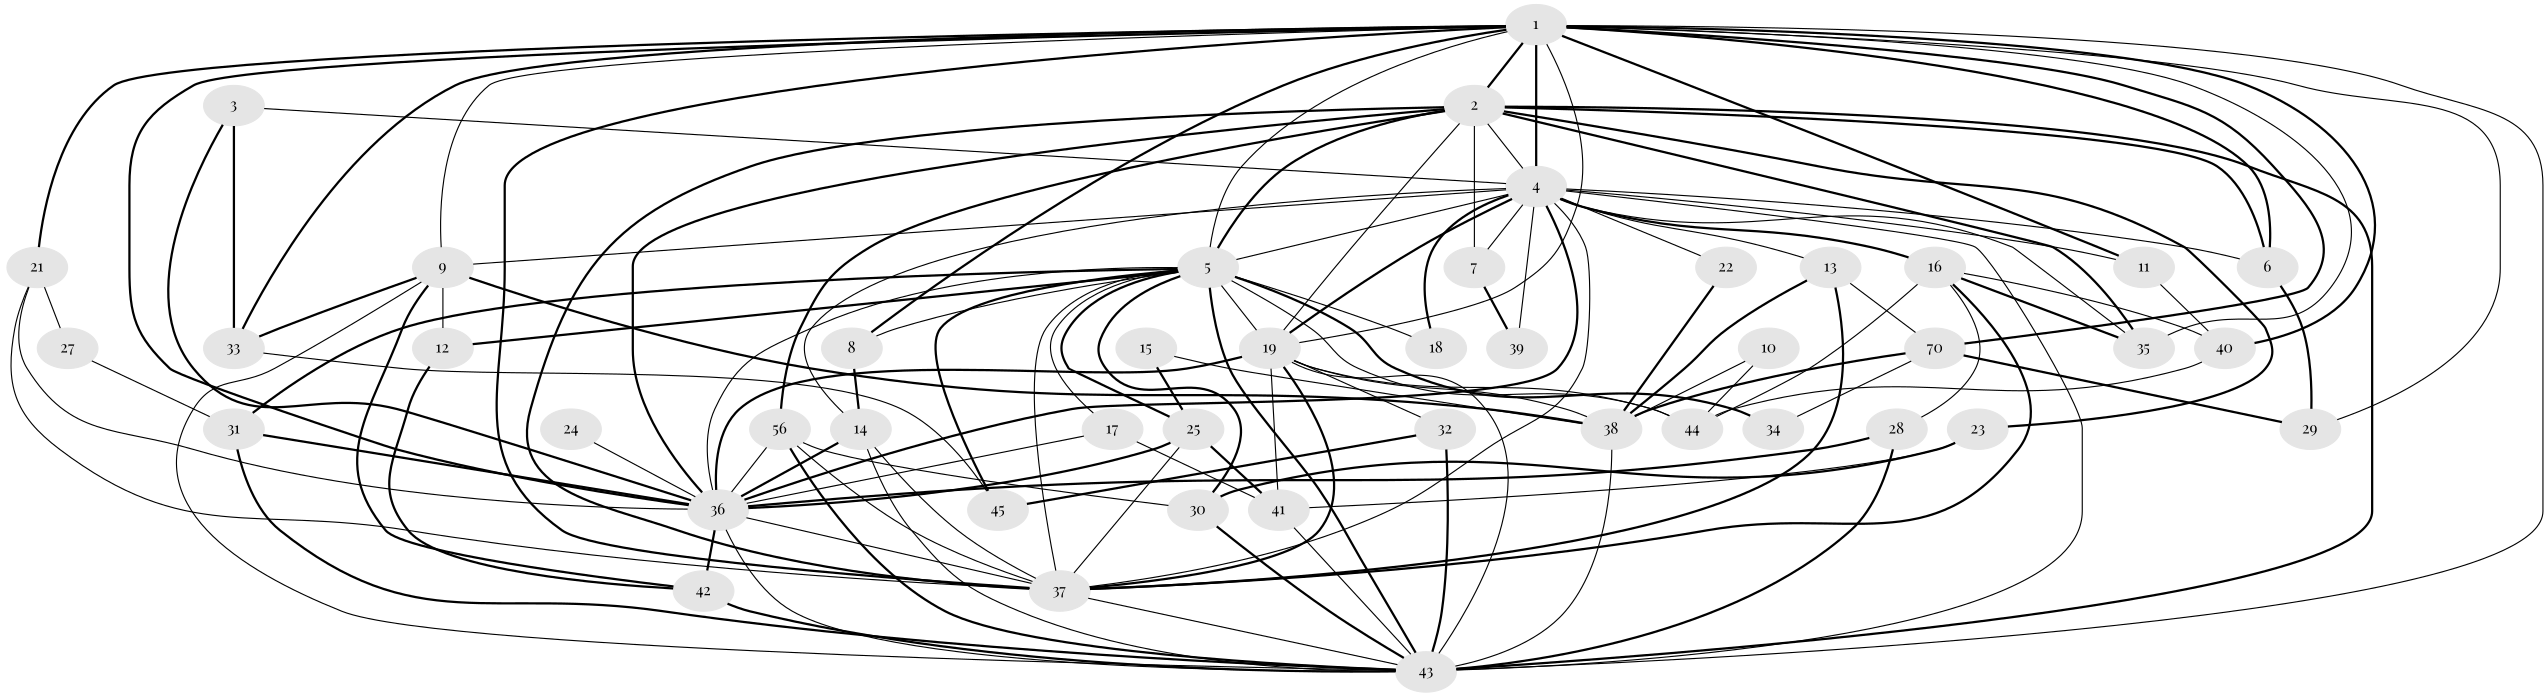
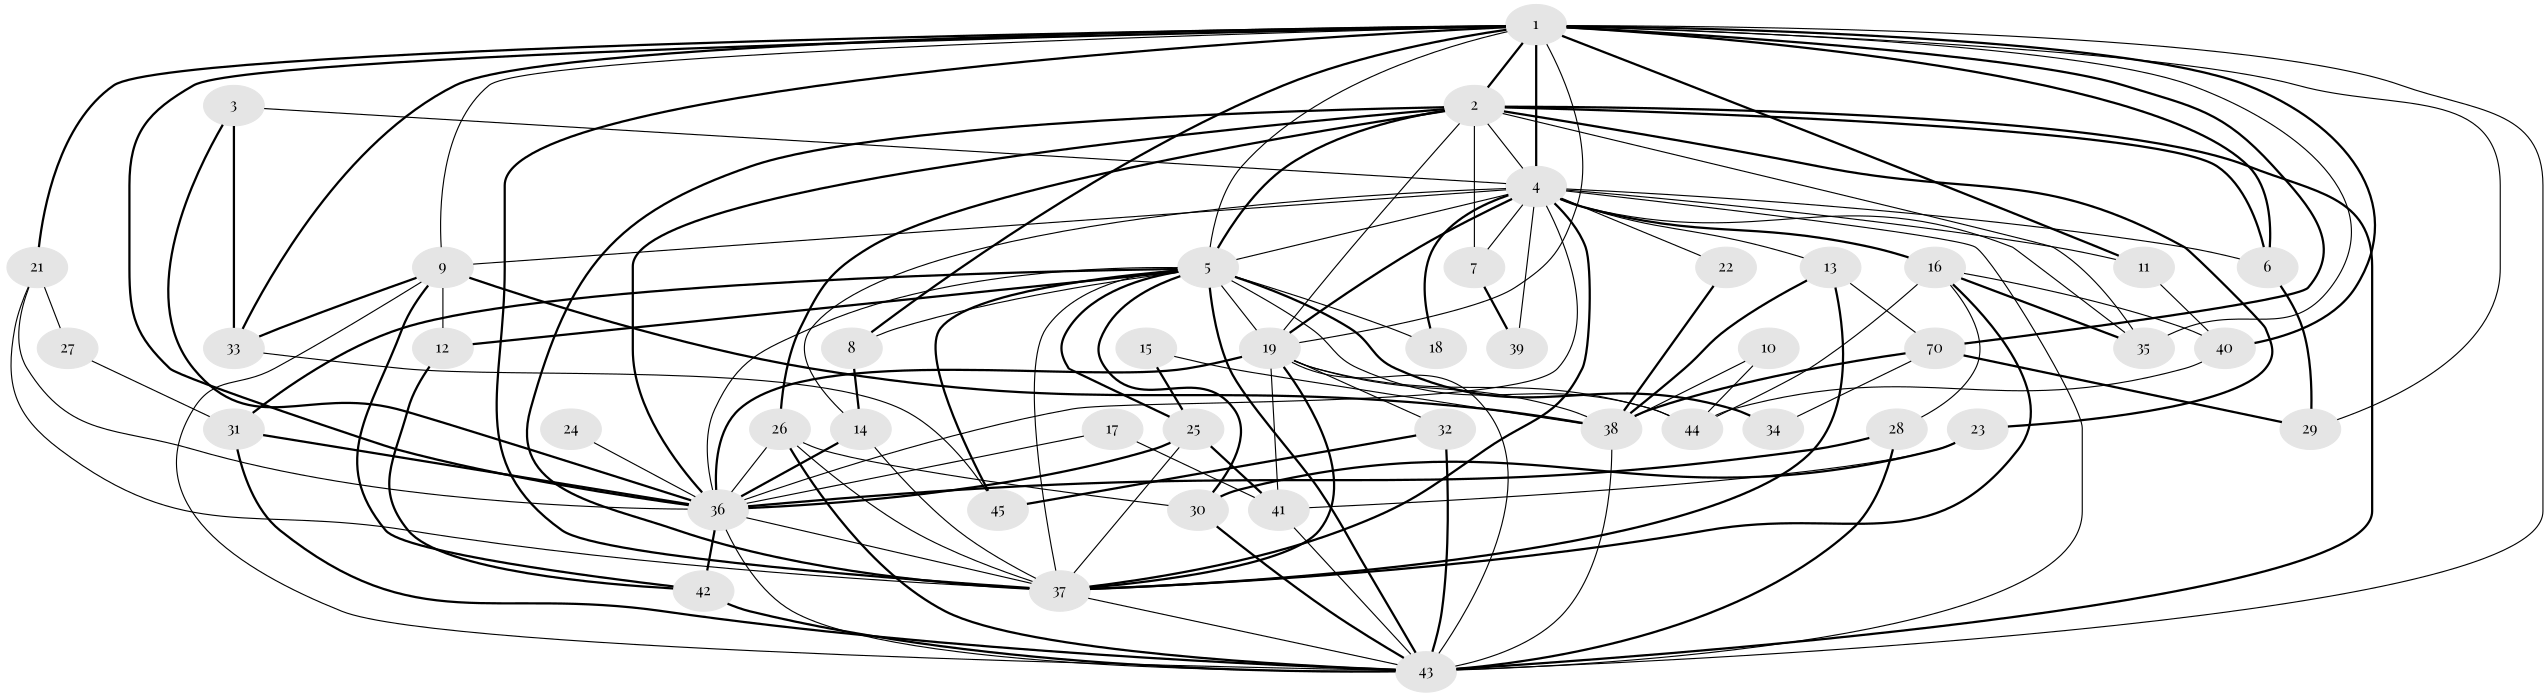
(1834, 193) -> (1834, 193)
(1065, 318) -> none
(1208, 403) -> (1208, 403)
(780, 429) -> (780, 429)
(1421, 493) -> (1421, 493)
(1092, 635) -> none
